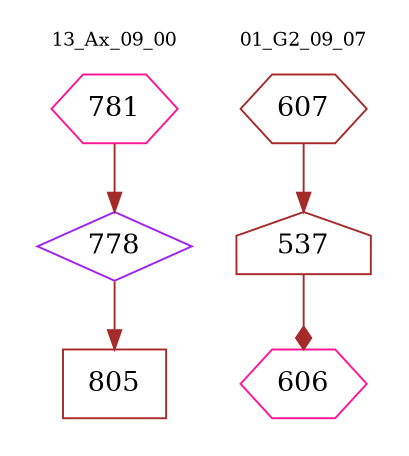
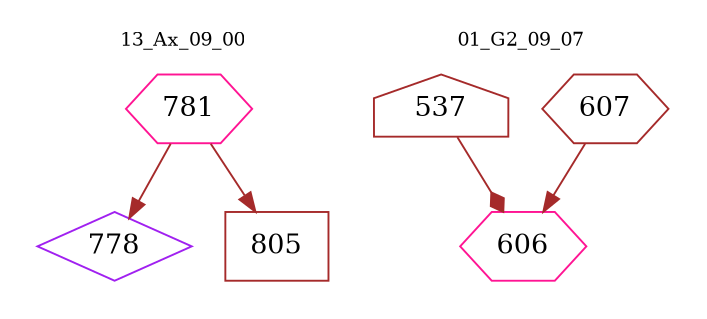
(304, 168) -> (569, 170)
(115, 306) -> (228, 170)
